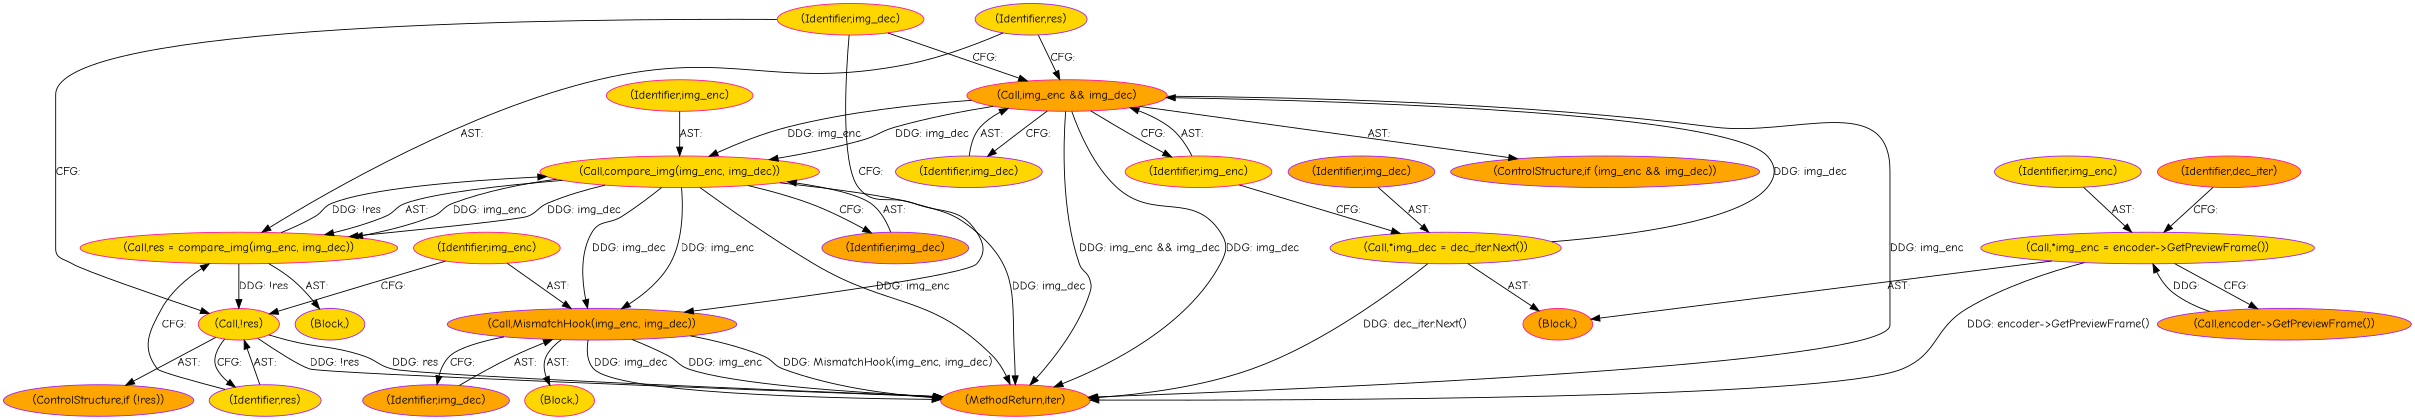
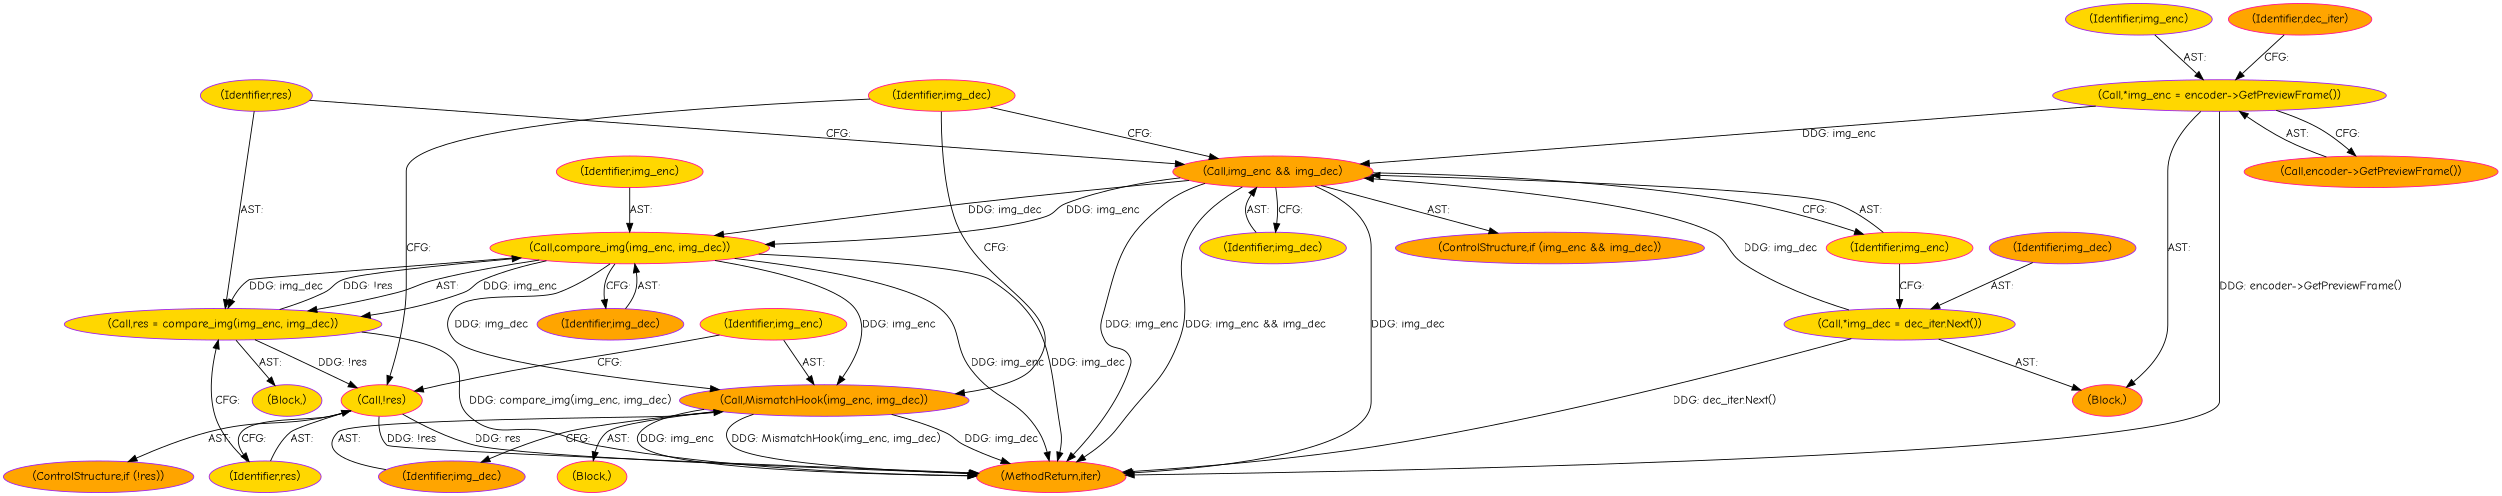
none -> (1733, 135)
(239, 248) -> (223, 324)
(2188, 286) -> (2300, 134)
(2284, 324) -> (2371, 172)
none -> (637, 452)
